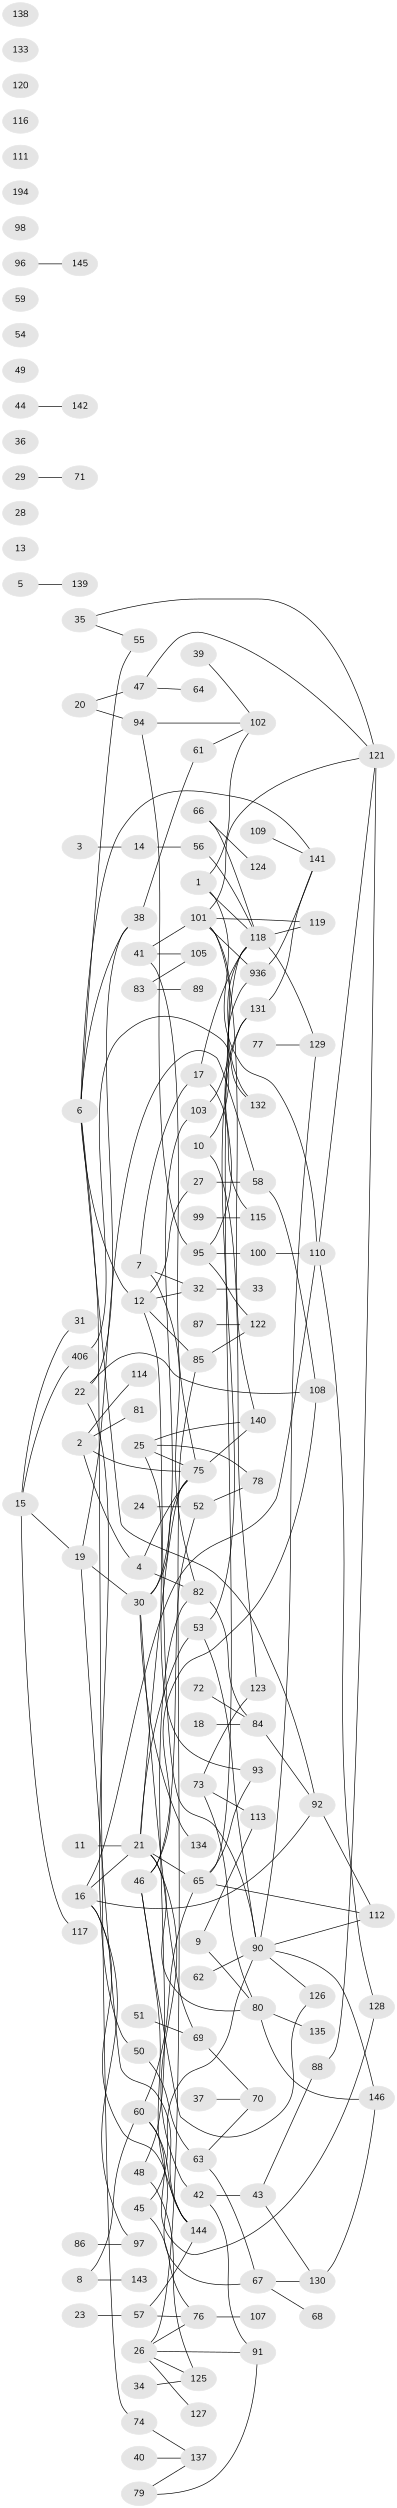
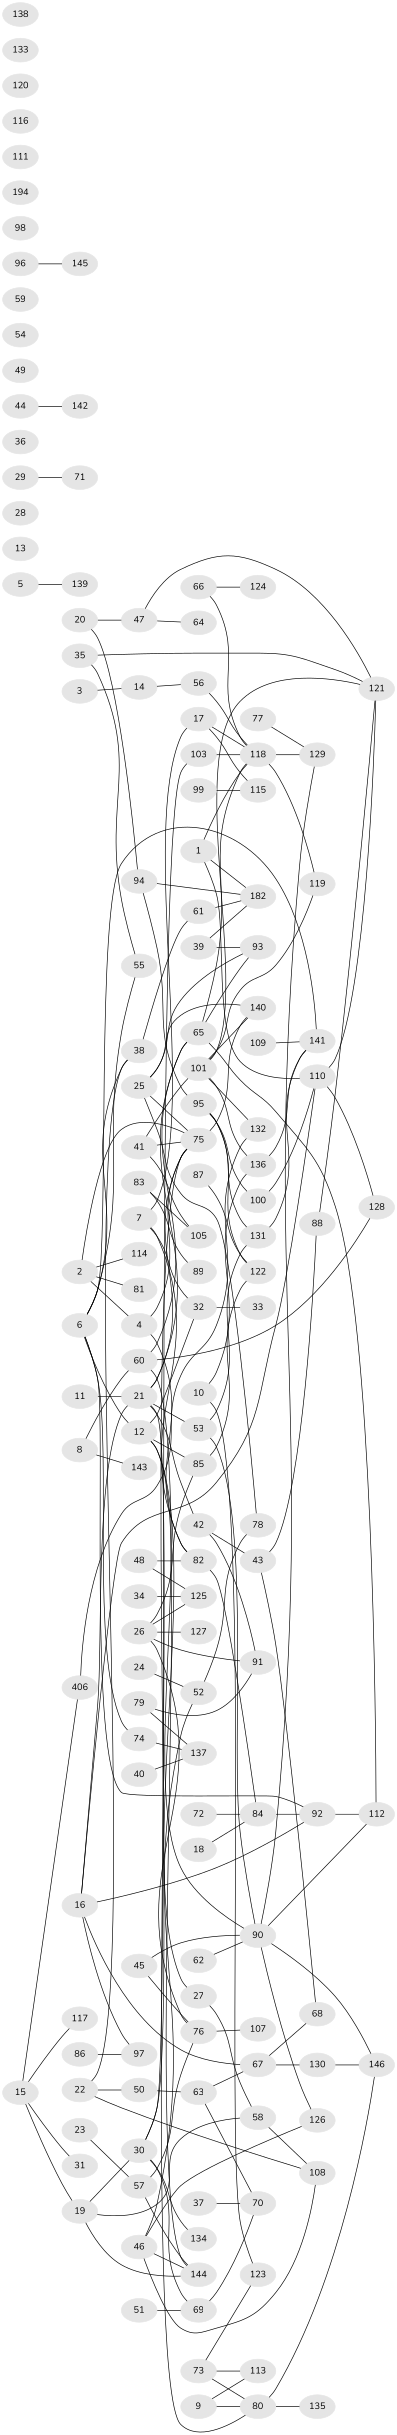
(258, 723) -> (258, 897)
none -> (229, 947)
(258, 974) -> (258, 1165)
(288, 2238) -> (293, 1787)
